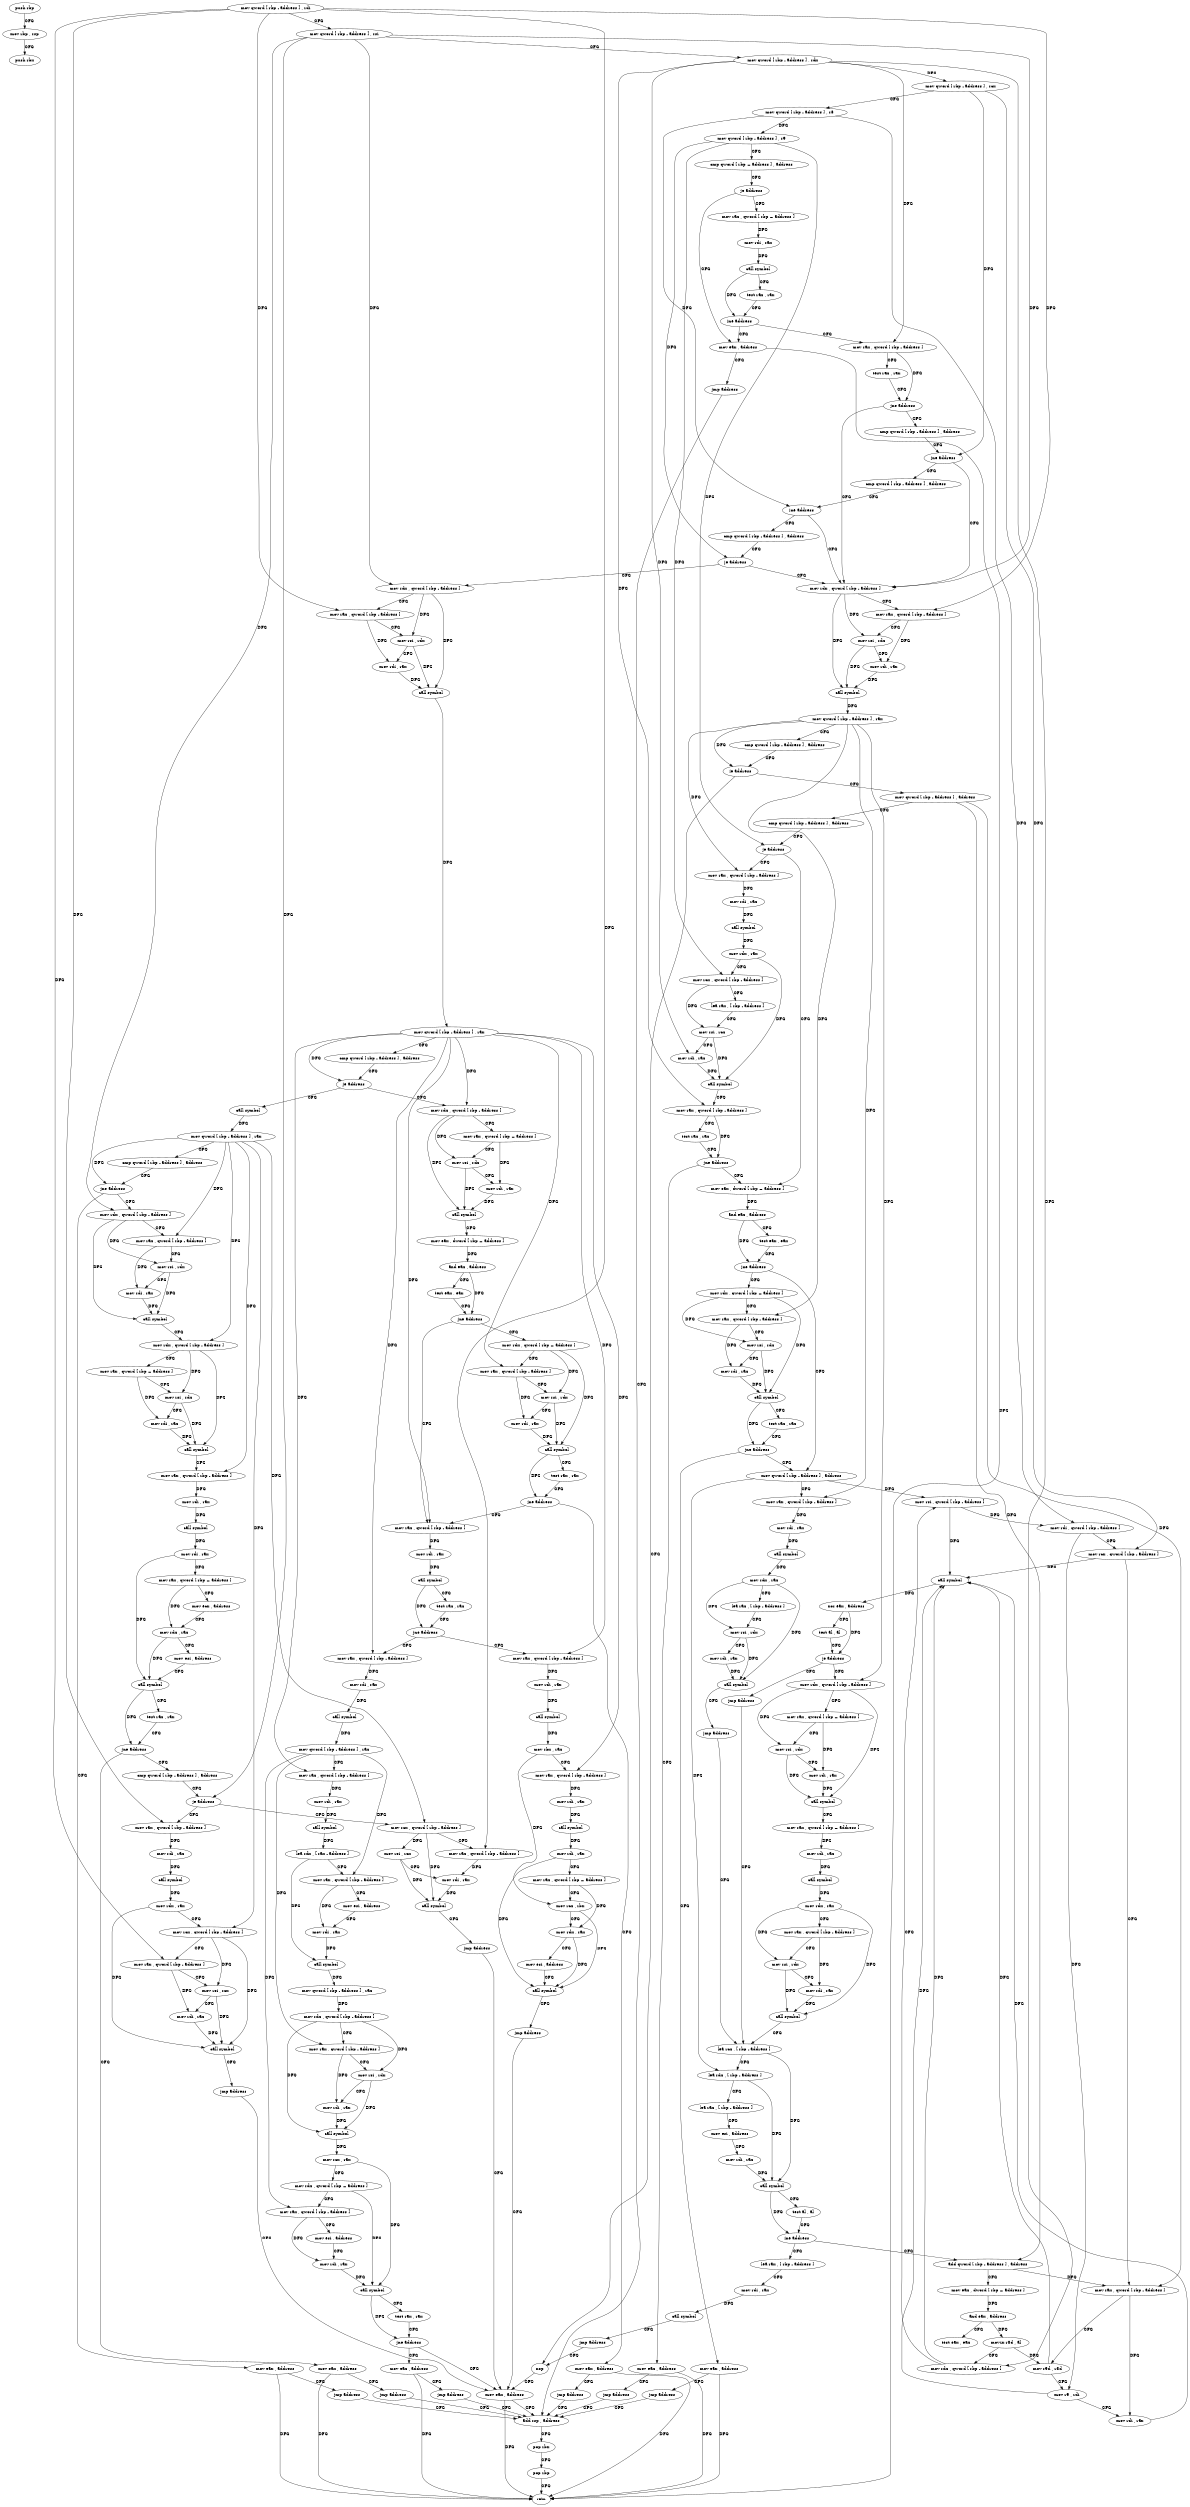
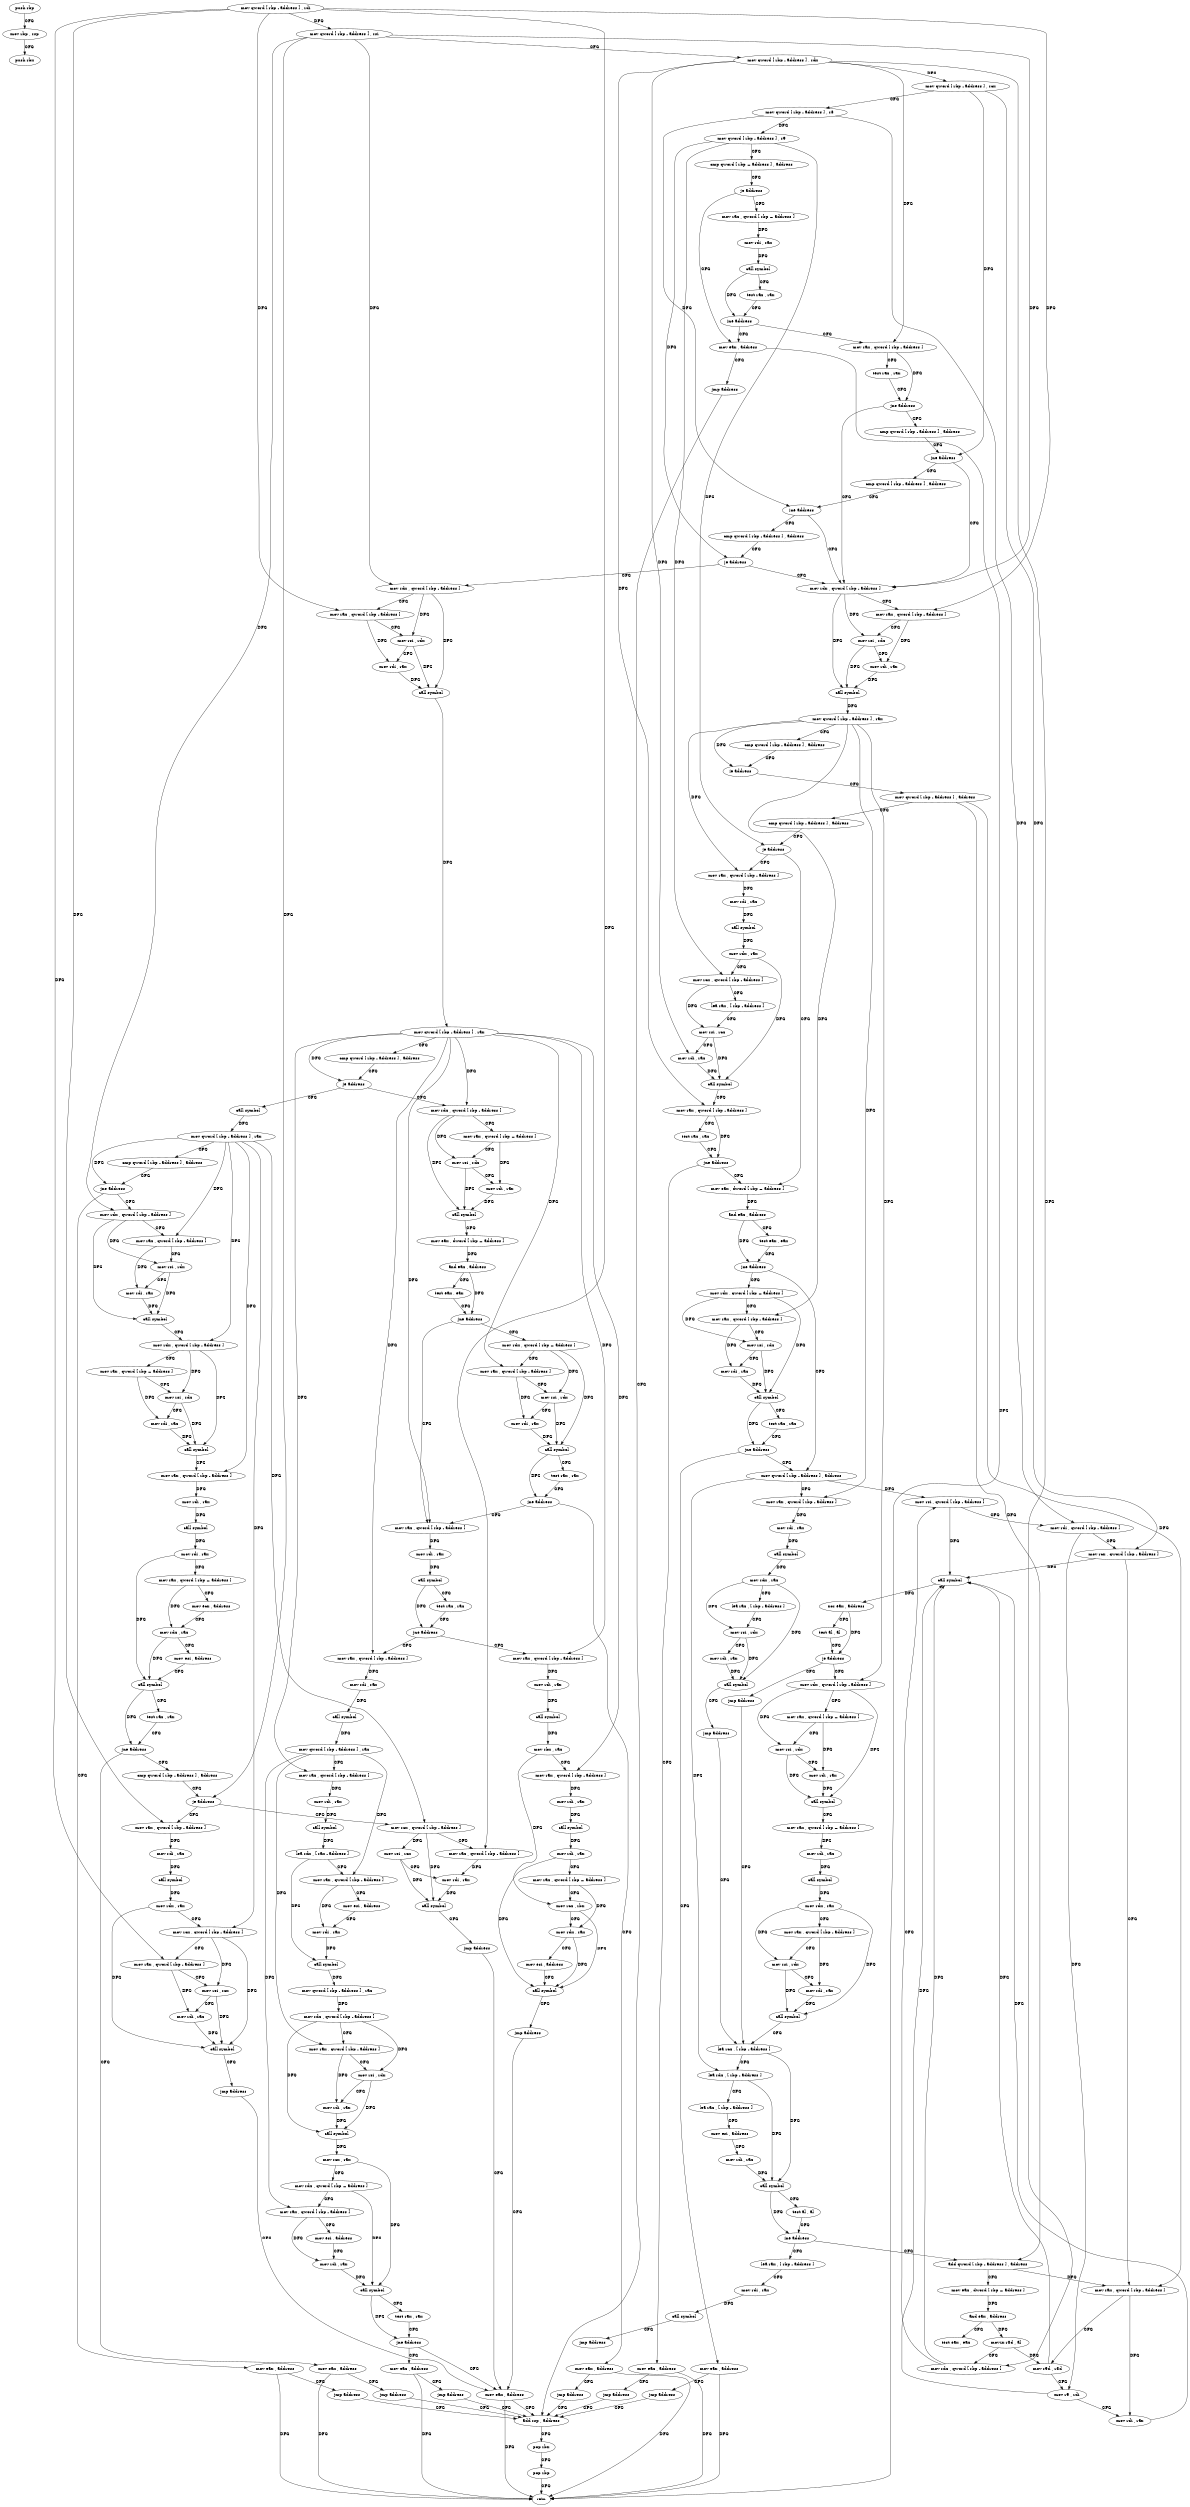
(319, 21) -> (319, 21)
(995, 1515) -> (995, 1515)
(540, 2369) -> none
